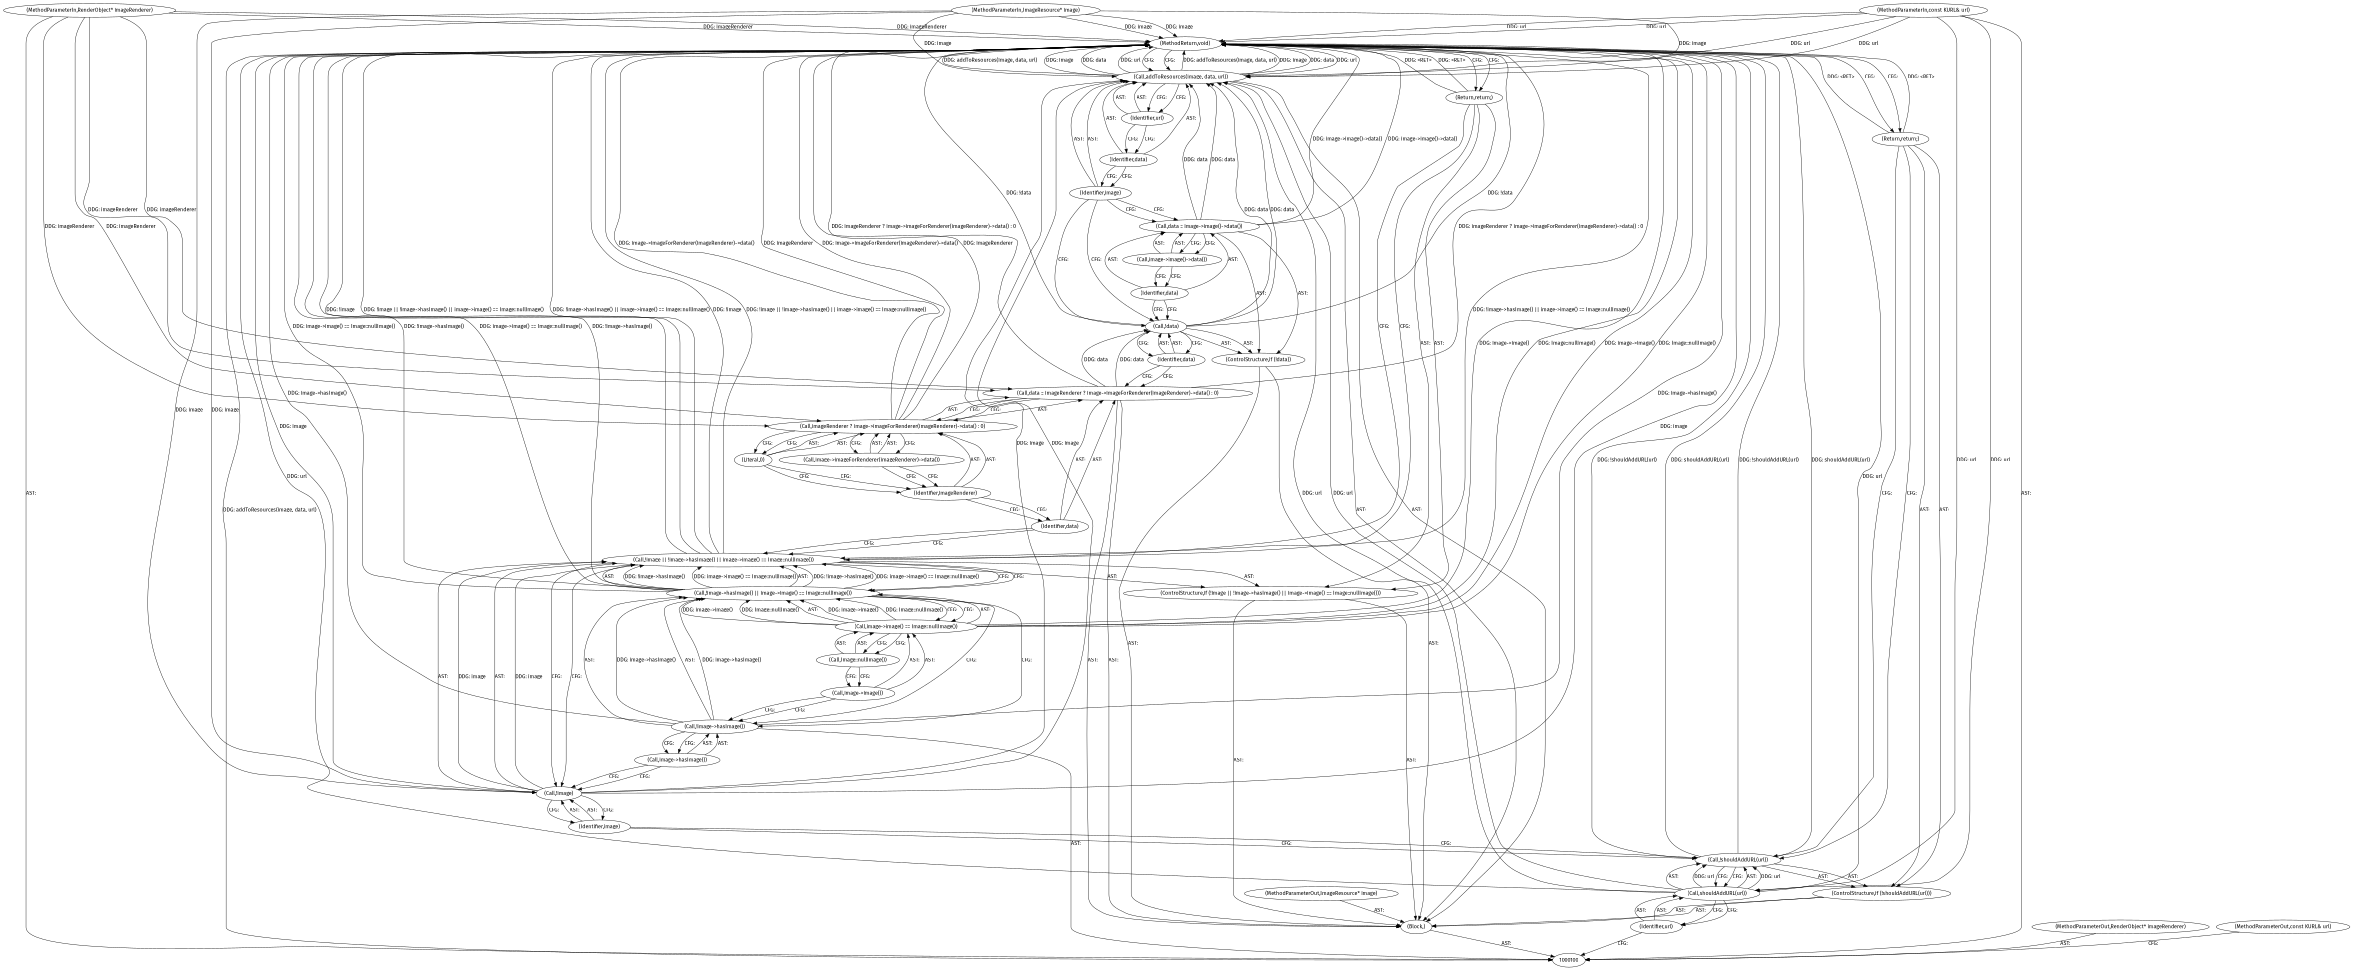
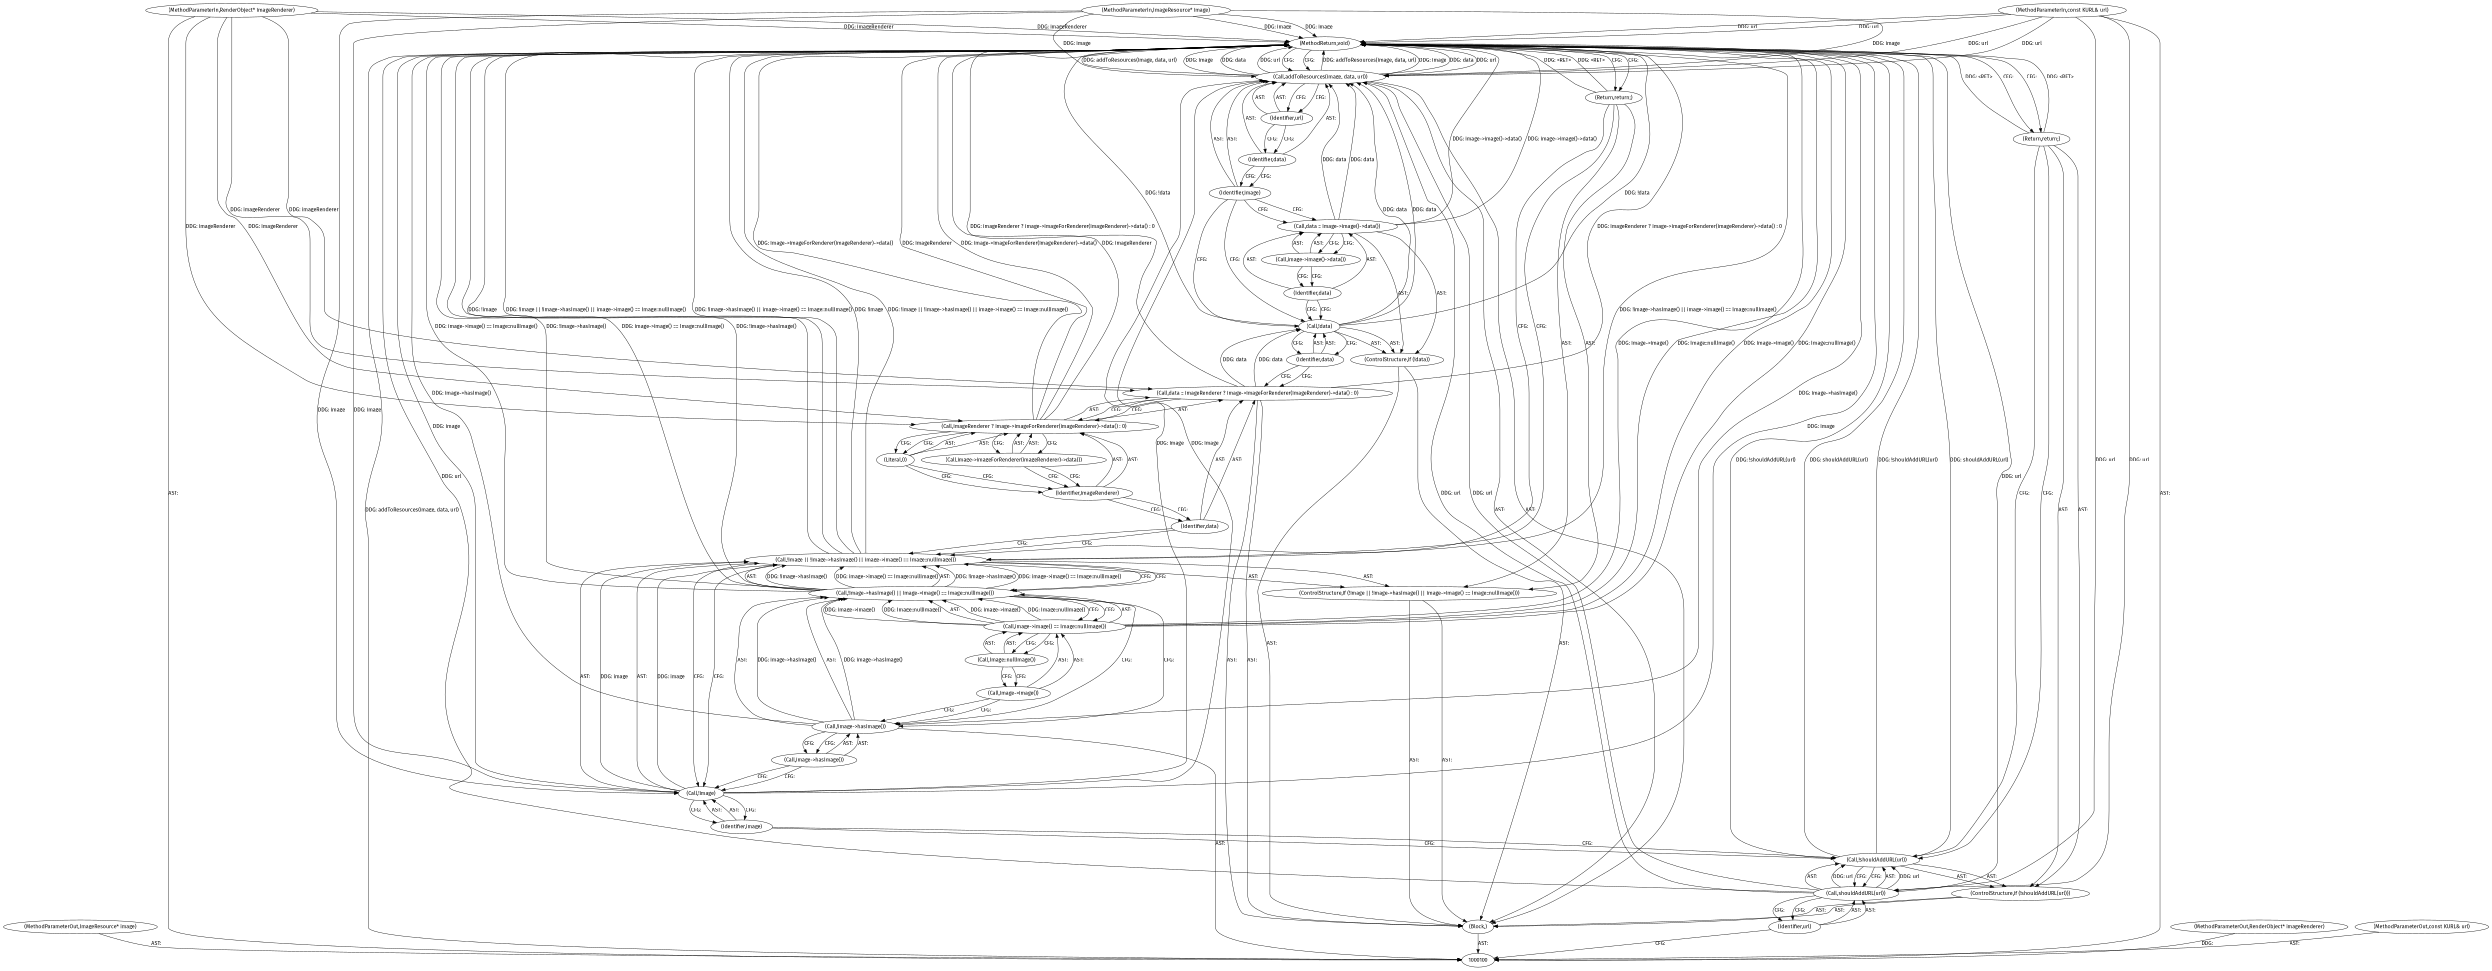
(1370, 911) -> (505, 954)
(2066, 944) -> (2208, 944)
(2154, 944) -> (2295, 944)
